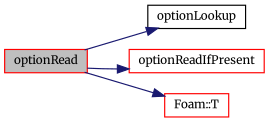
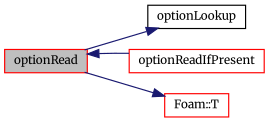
(102, 69) -> (114, 53)
